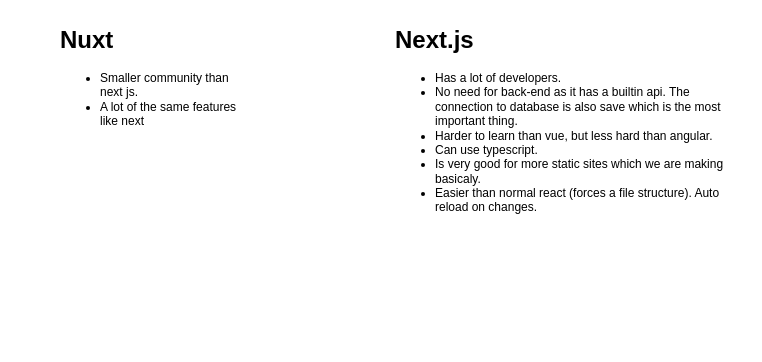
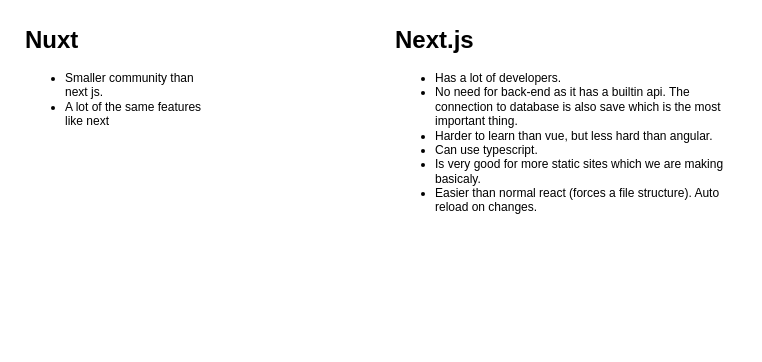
(151, 81) -> (116, 81)
